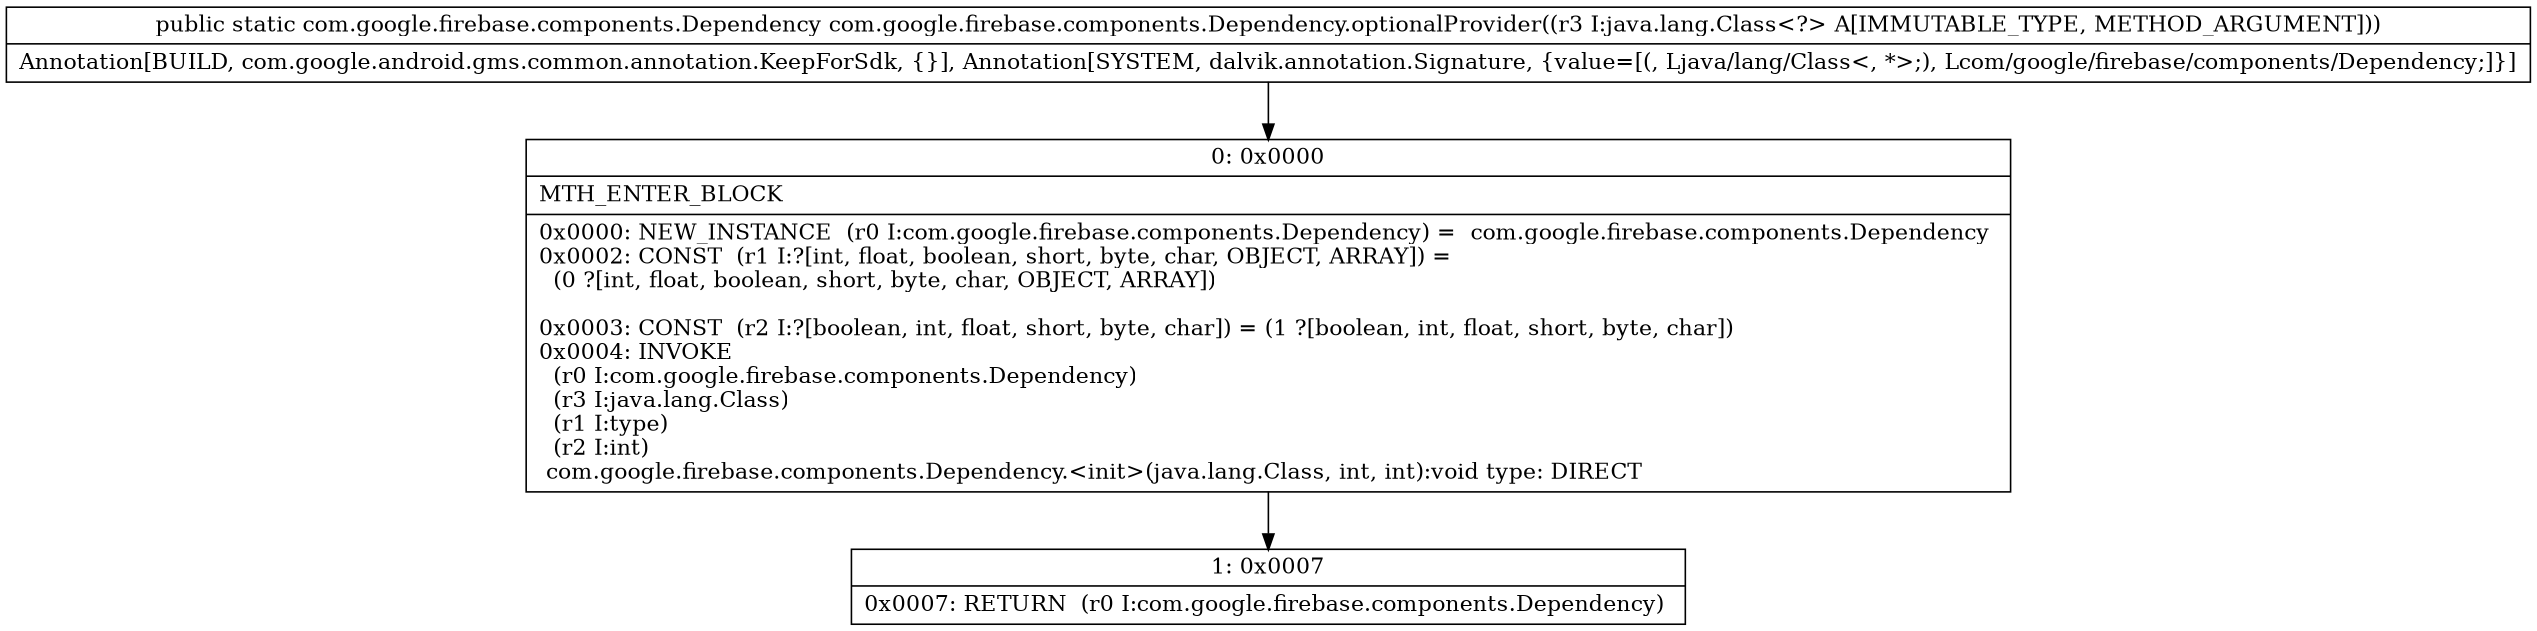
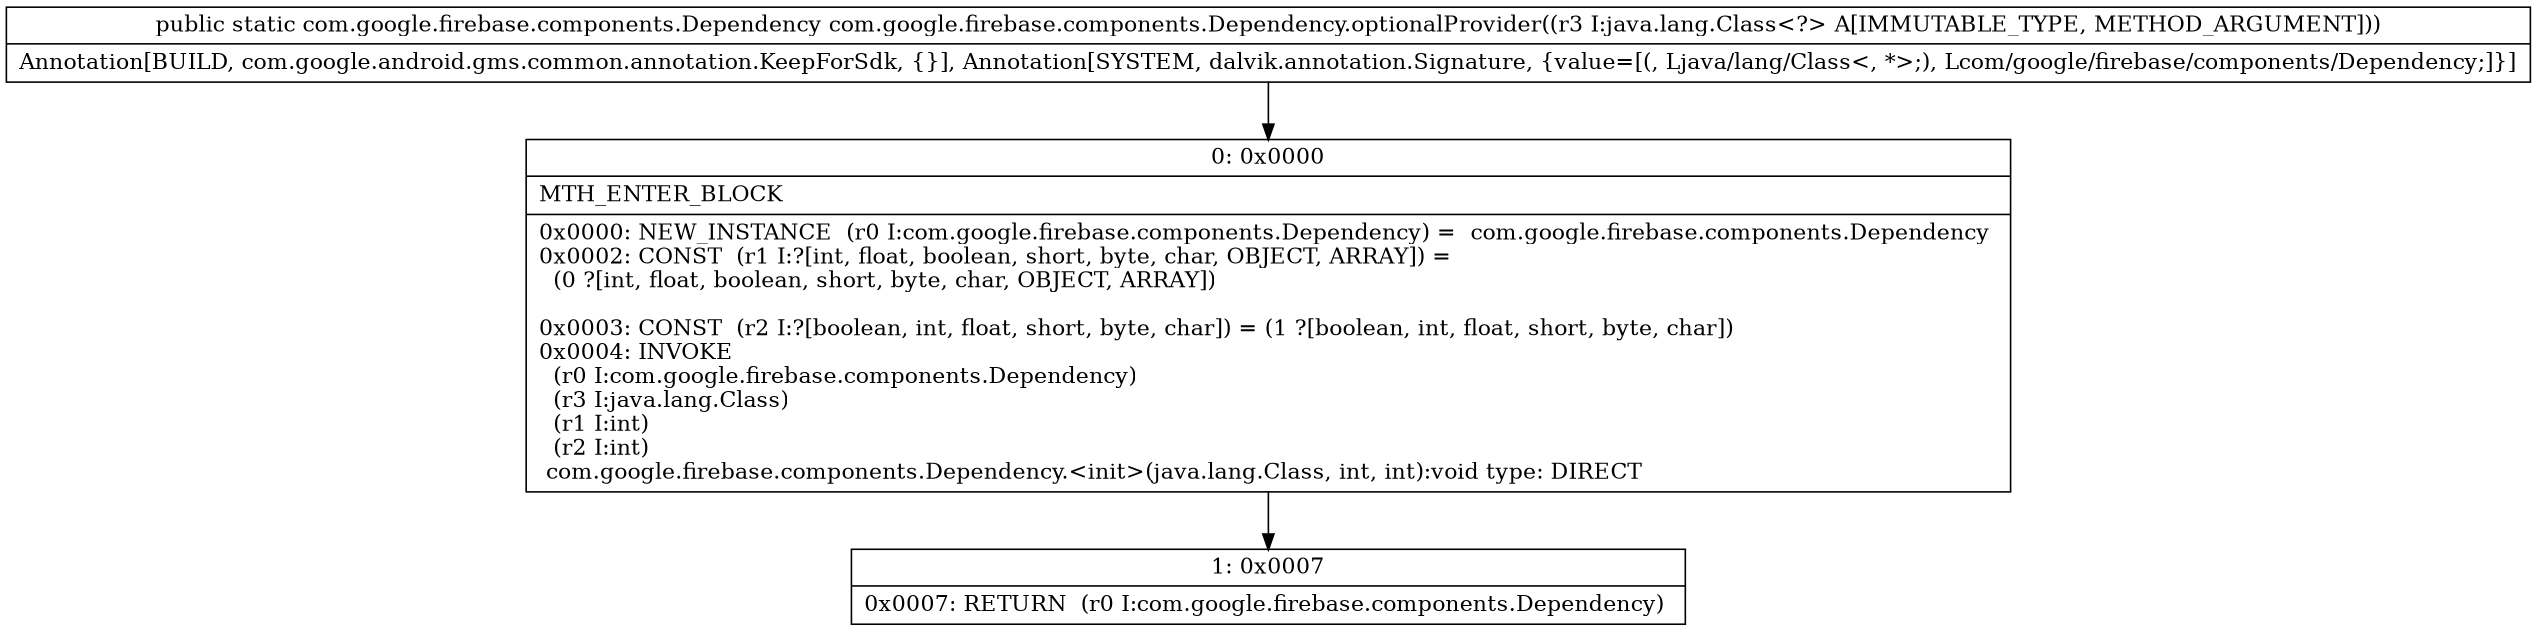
(604, 424) -> (595, 424)
